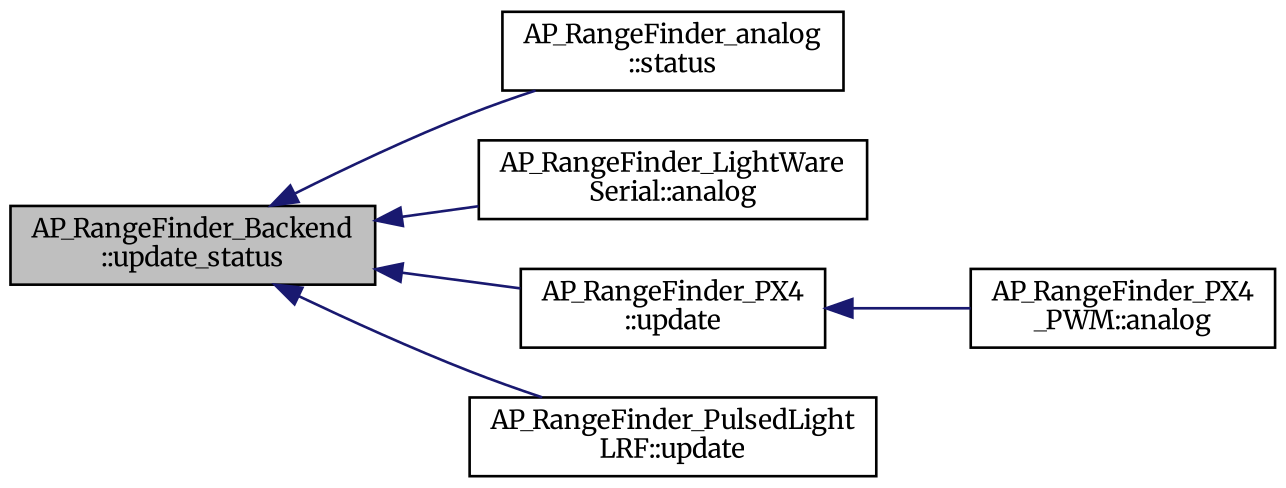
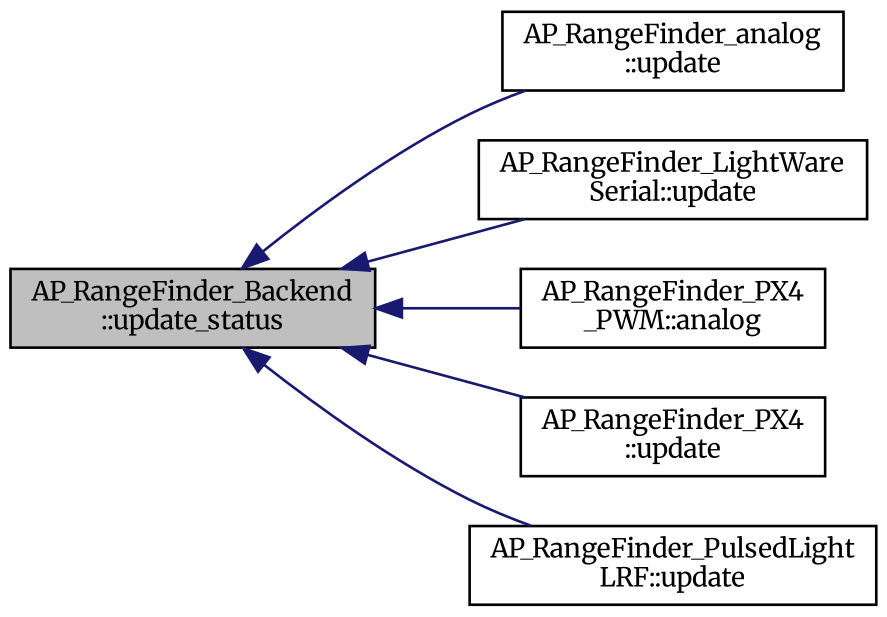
(673, 51) -> (673, 51)
(673, 180) -> (673, 180)
(912, 308) -> (462, 308)
